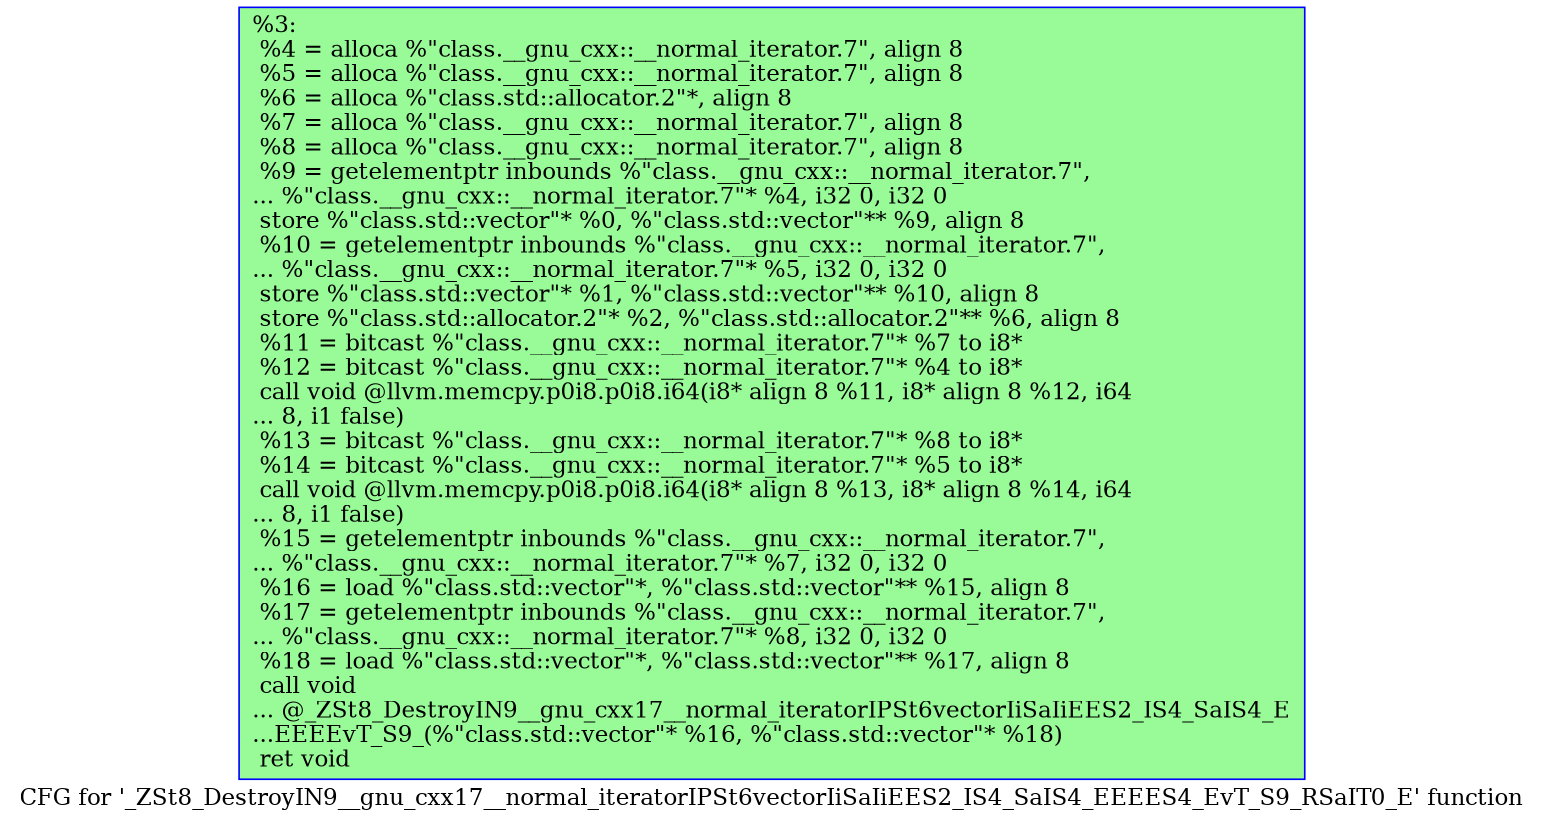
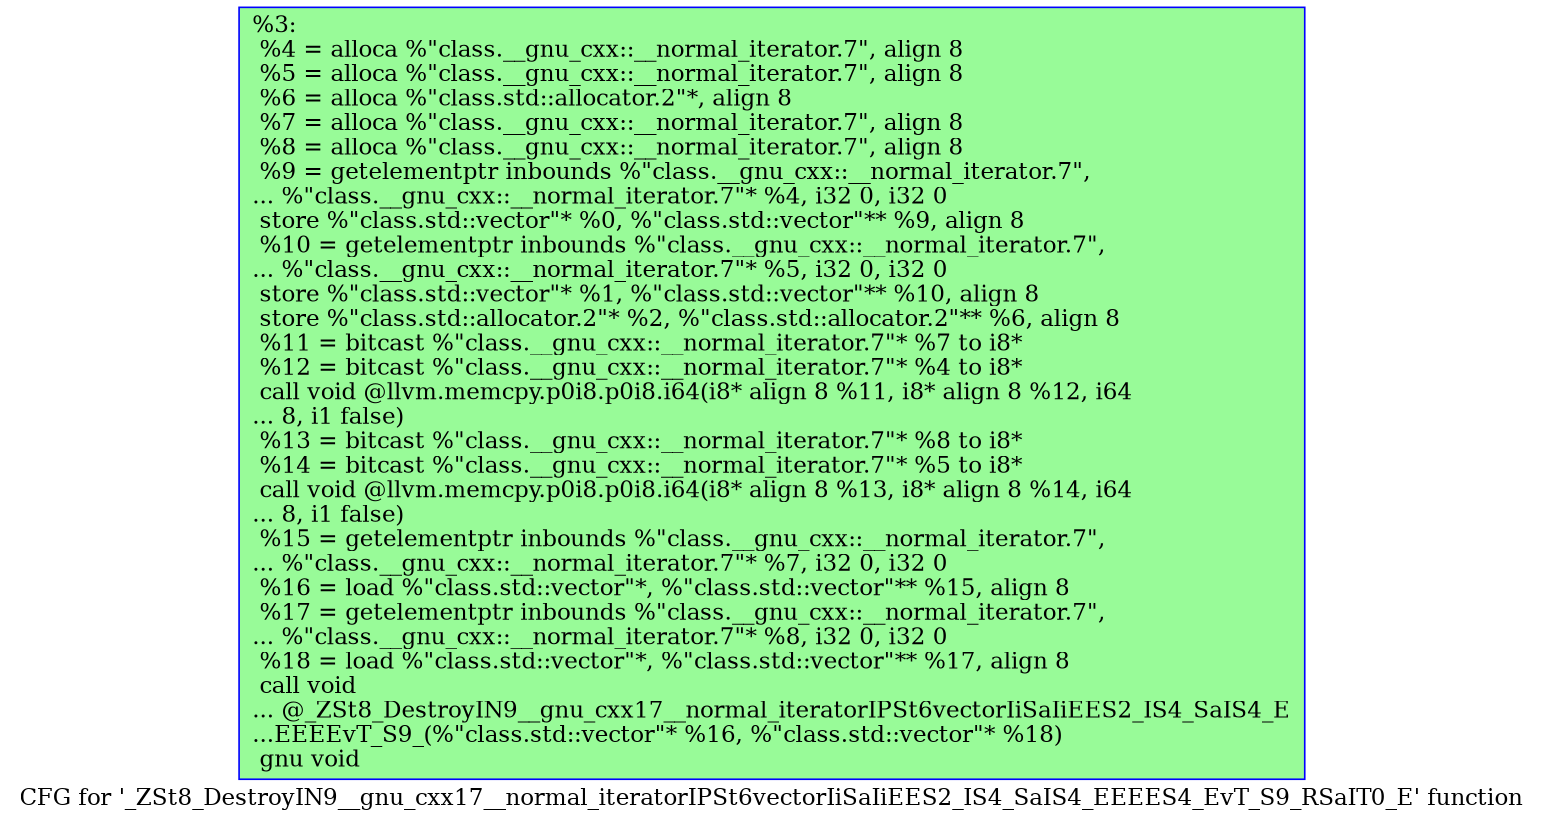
(302, 760) -> (307, 760)
